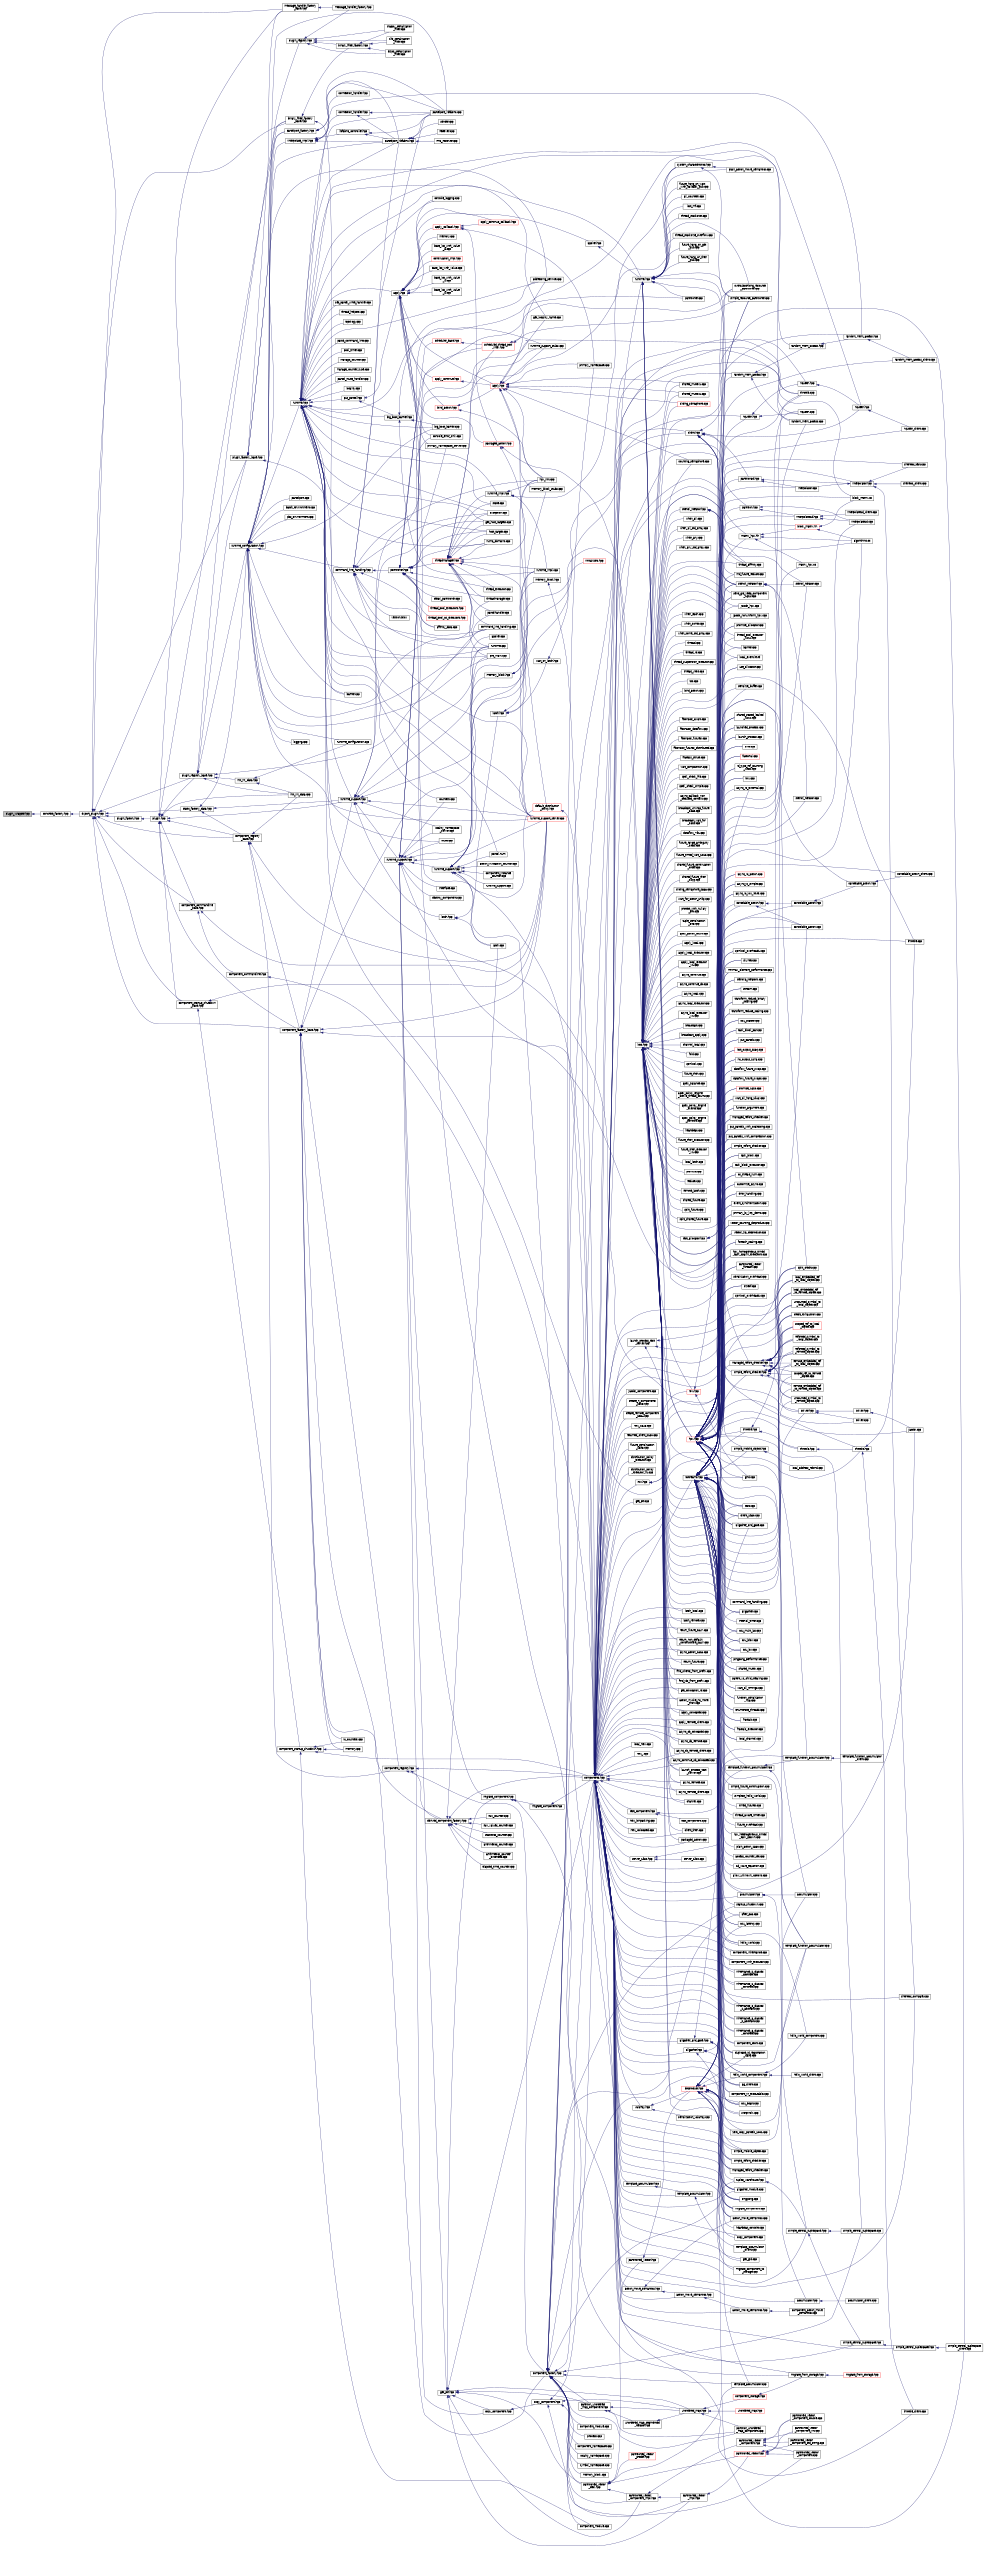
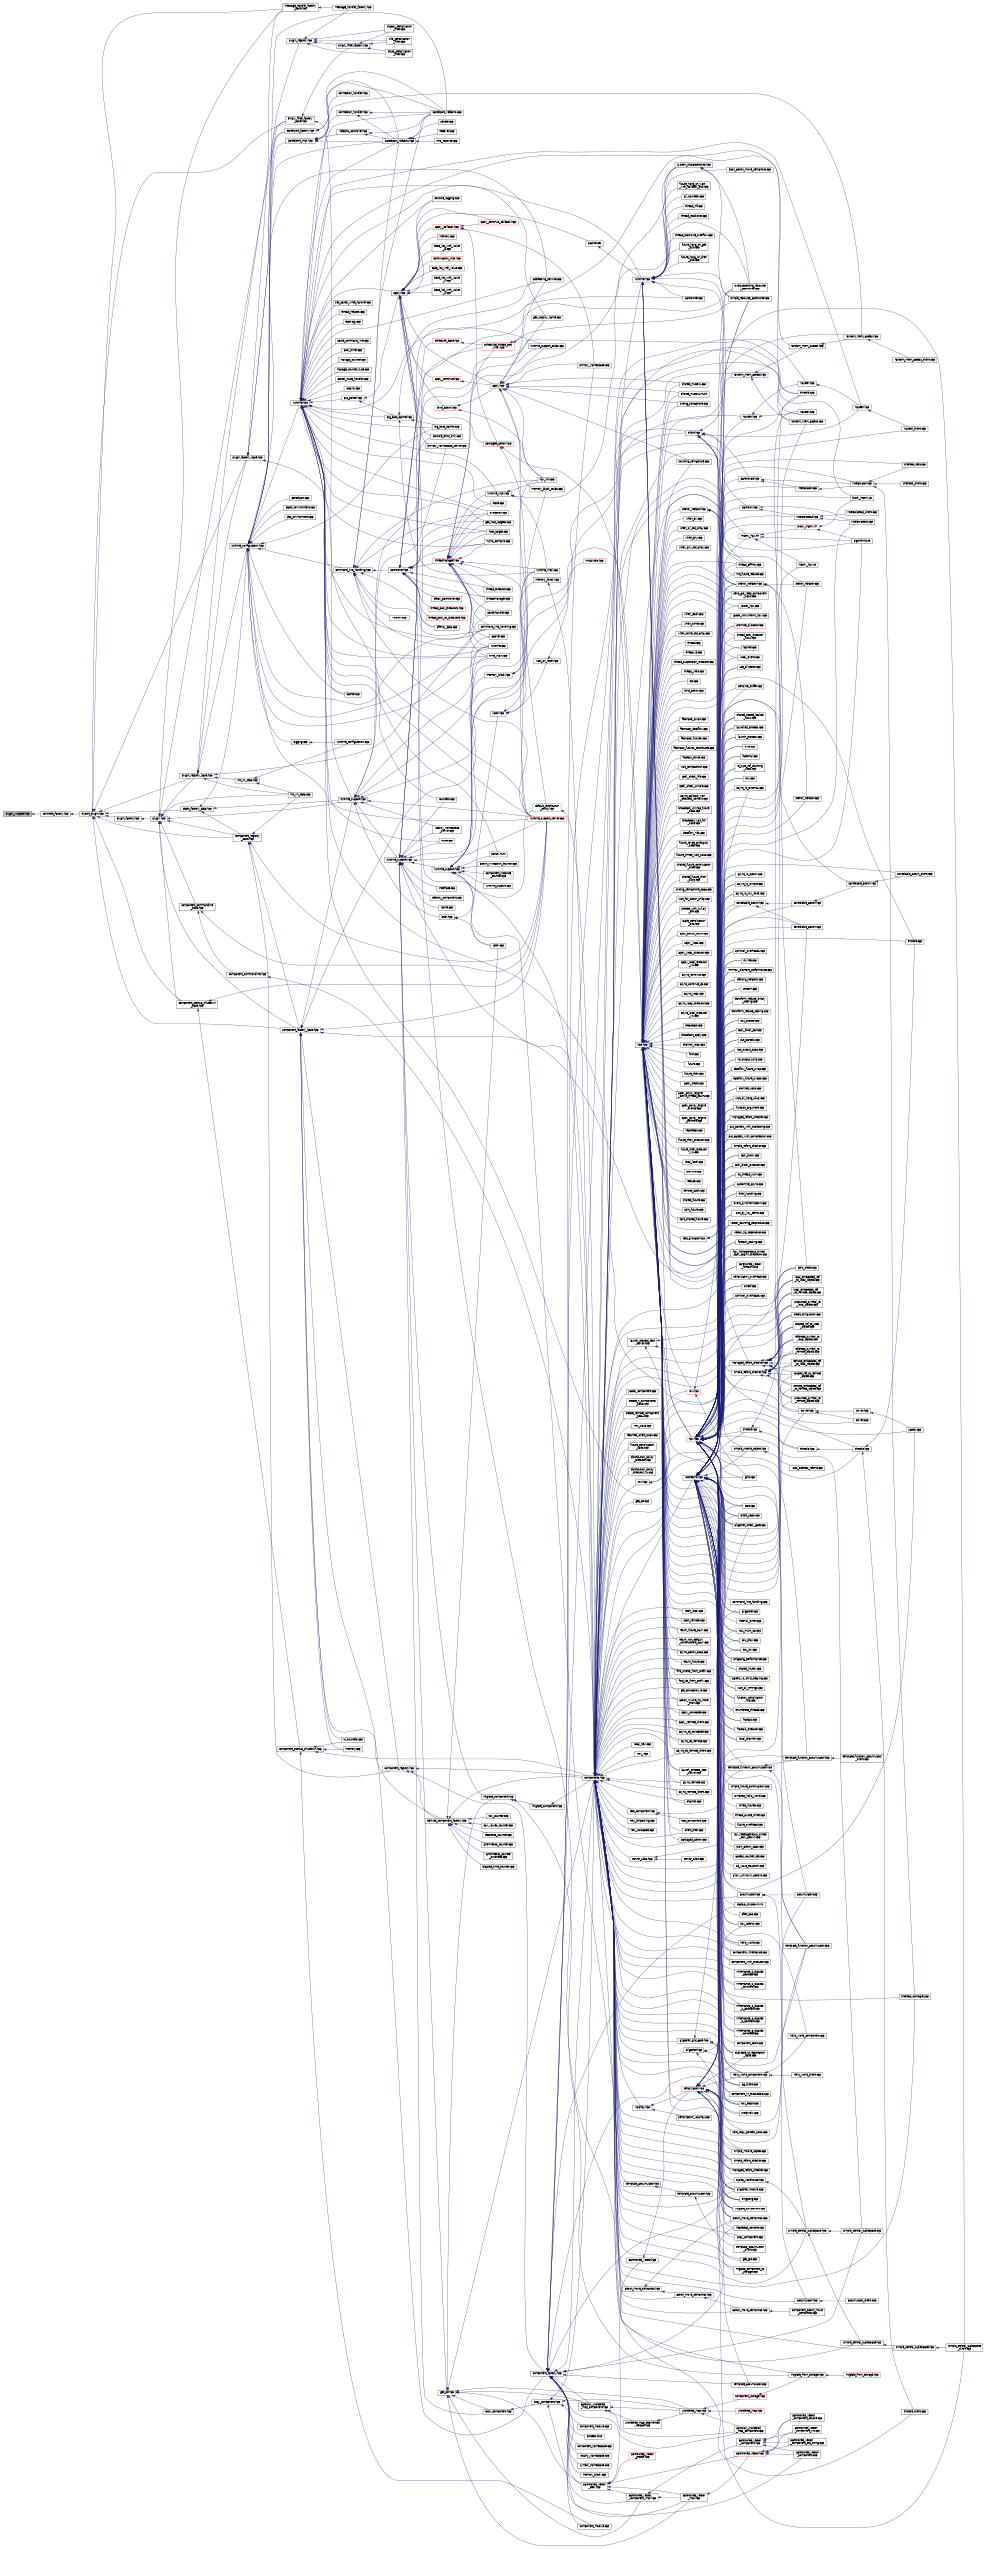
(300, 141) -> (300, 141)
(721, 167) -> (737, 221)
(694, 207) -> (694, 207)
(594, 244) -> (594, 244)
(694, 394) -> (694, 394)
(694, 404) -> (694, 404)
(833, 485) -> (836, 488)
(522, 542) -> (471, 603)
(399, 618) -> (399, 618)
(750, 626) -> (750, 626)
(498, 656) -> (498, 656)
(750, 658) -> (750, 658)
(267, 708) -> (323, 742)
(750, 757) -> (750, 757)
(719, 836) -> (718, 999)
(140, 864) -> none
(750, 875) -> (750, 875)
none -> (447, 908)
(750, 1050) -> (750, 1050)
(694, 1064) -> (694, 1064)
(694, 1084) -> (694, 1084)
(750, 1089) -> (750, 1089)
(750, 1213) -> (750, 1213)
(750, 1266) -> (750, 1266)
(807, 1326) -> (807, 1326)
(750, 1526) -> (750, 1526)
(717, 1729) -> none
(694, 1761) -> none
(718, 1765) -> none
(750, 1905) -> (750, 1905)
(630, 1984) -> none
(694, 2089) -> (694, 2089)
(584, 2097) -> (683, 2330)
(594, 2437) -> (594, 2437)
(685, 2449) -> (646, 2489)
